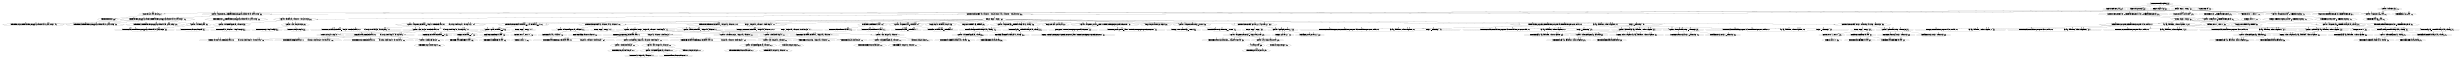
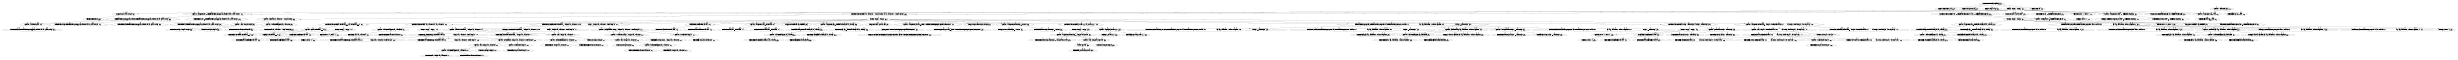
(941, 25) -> none
